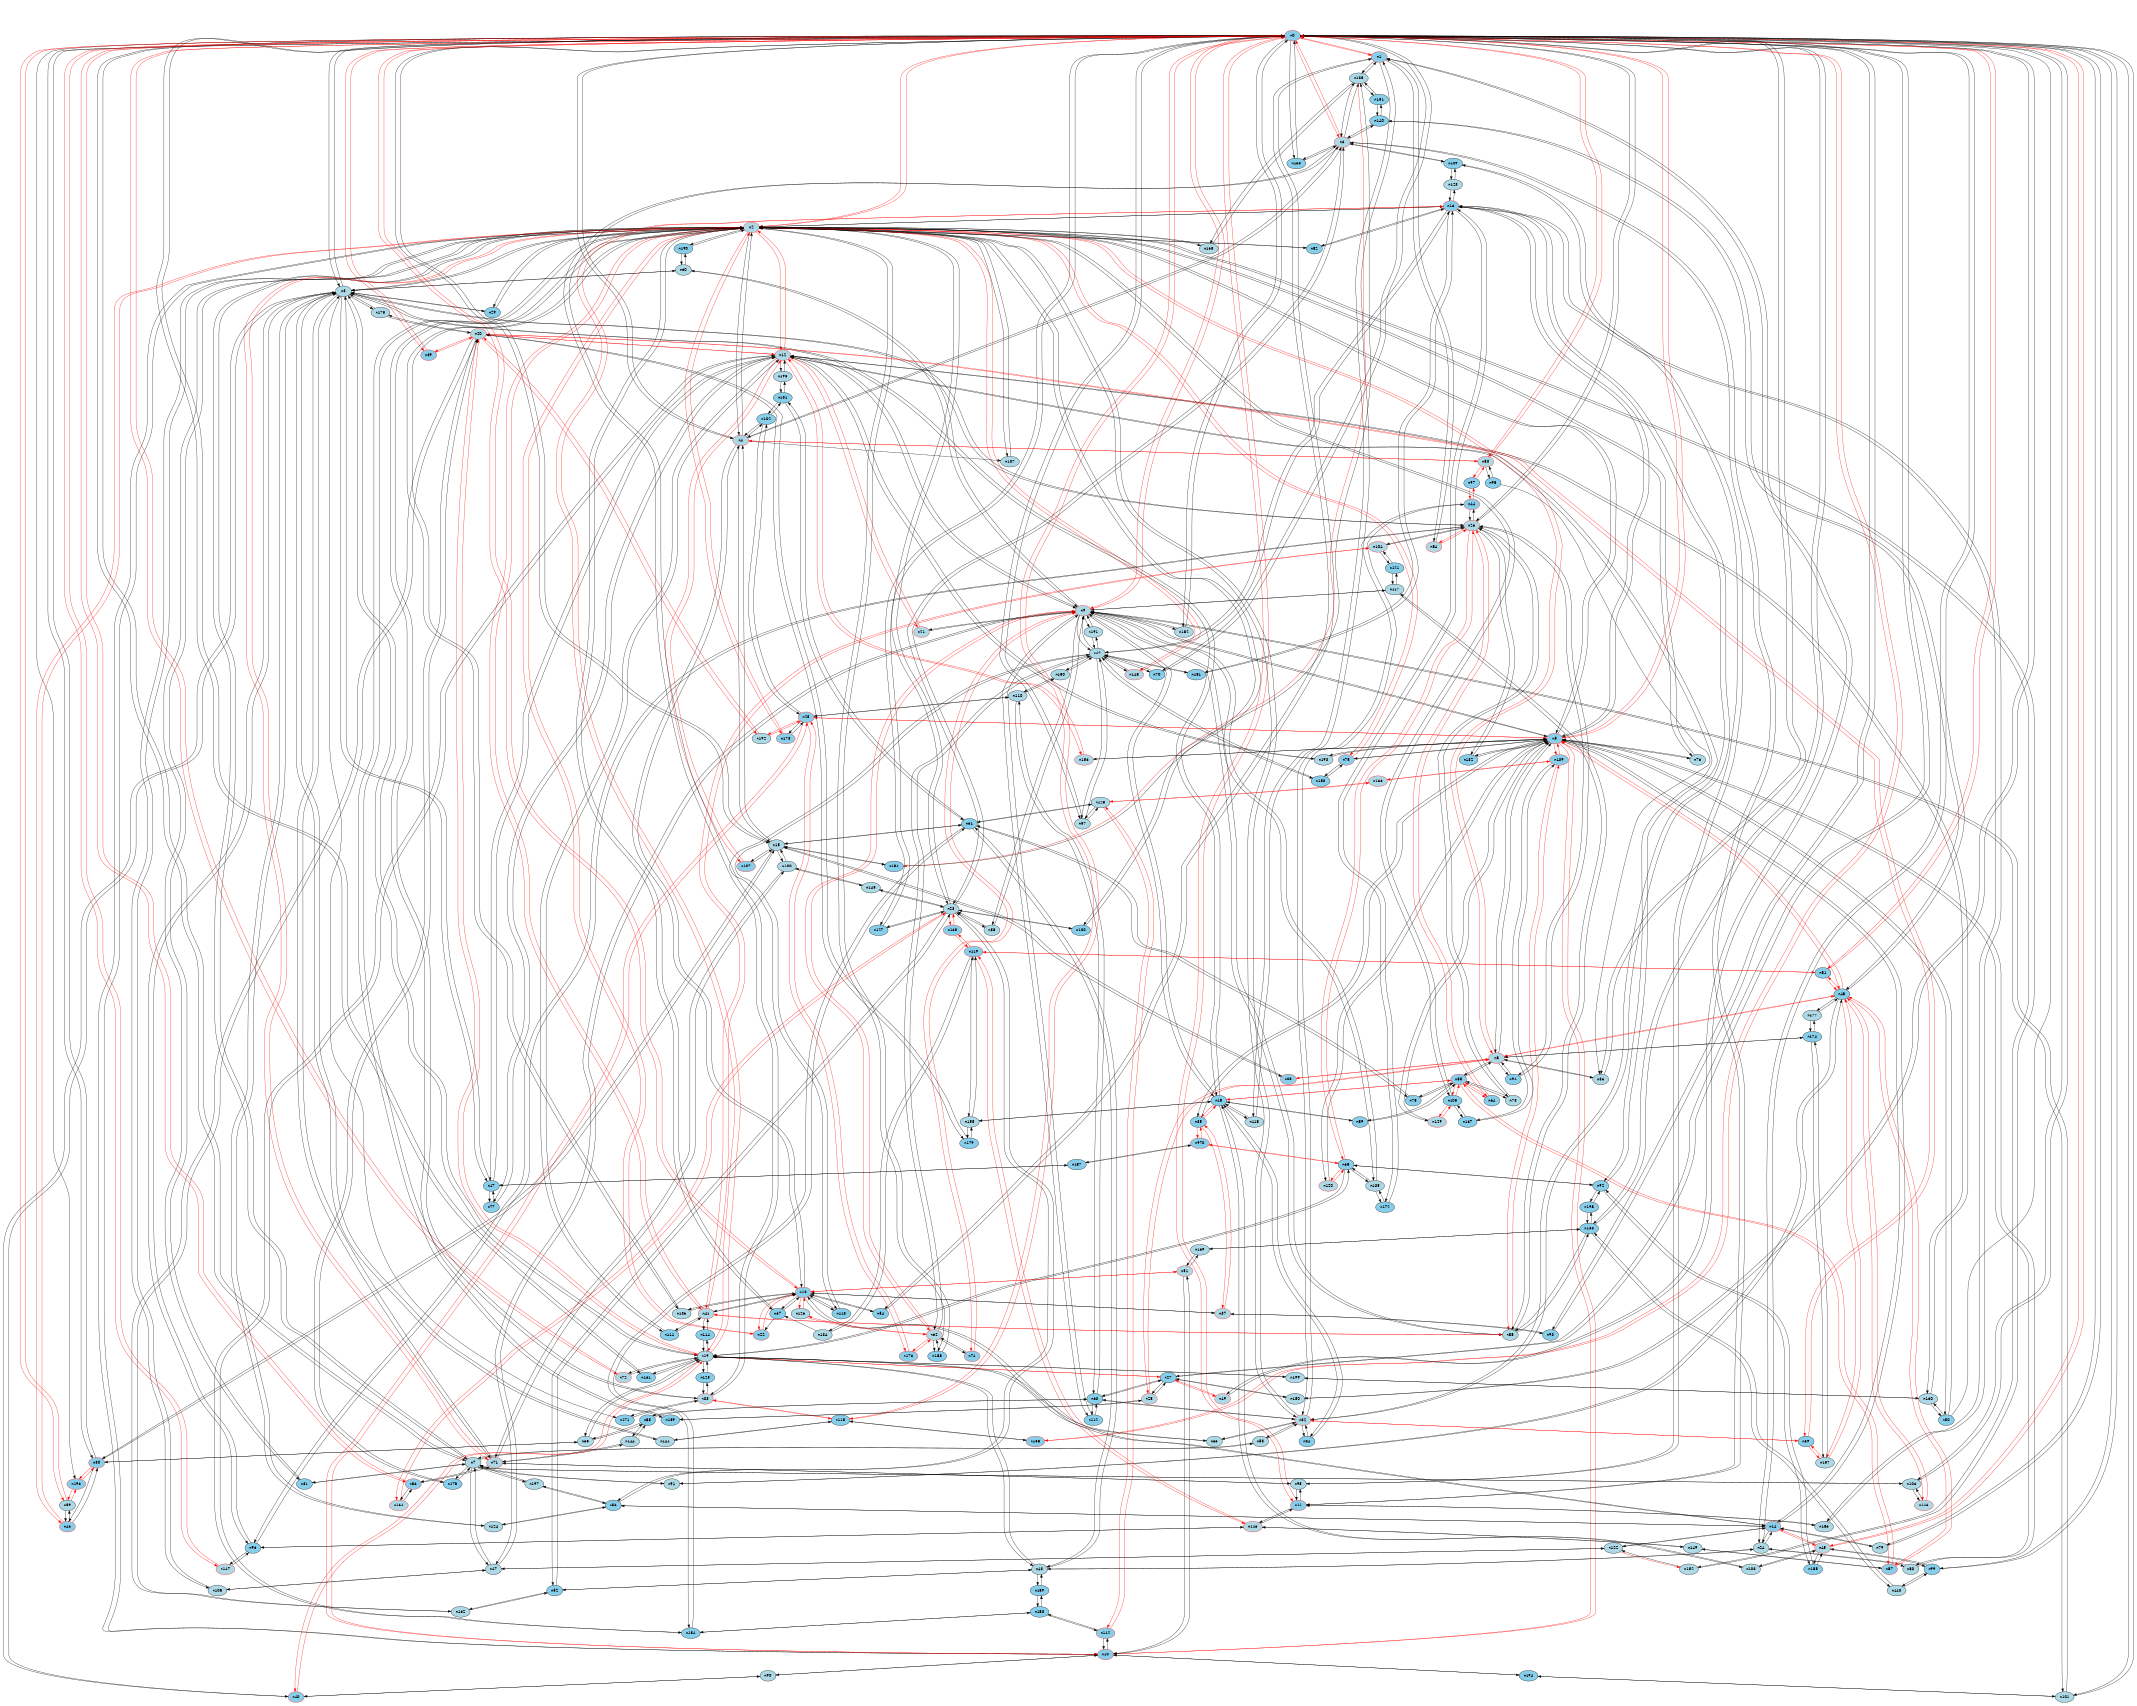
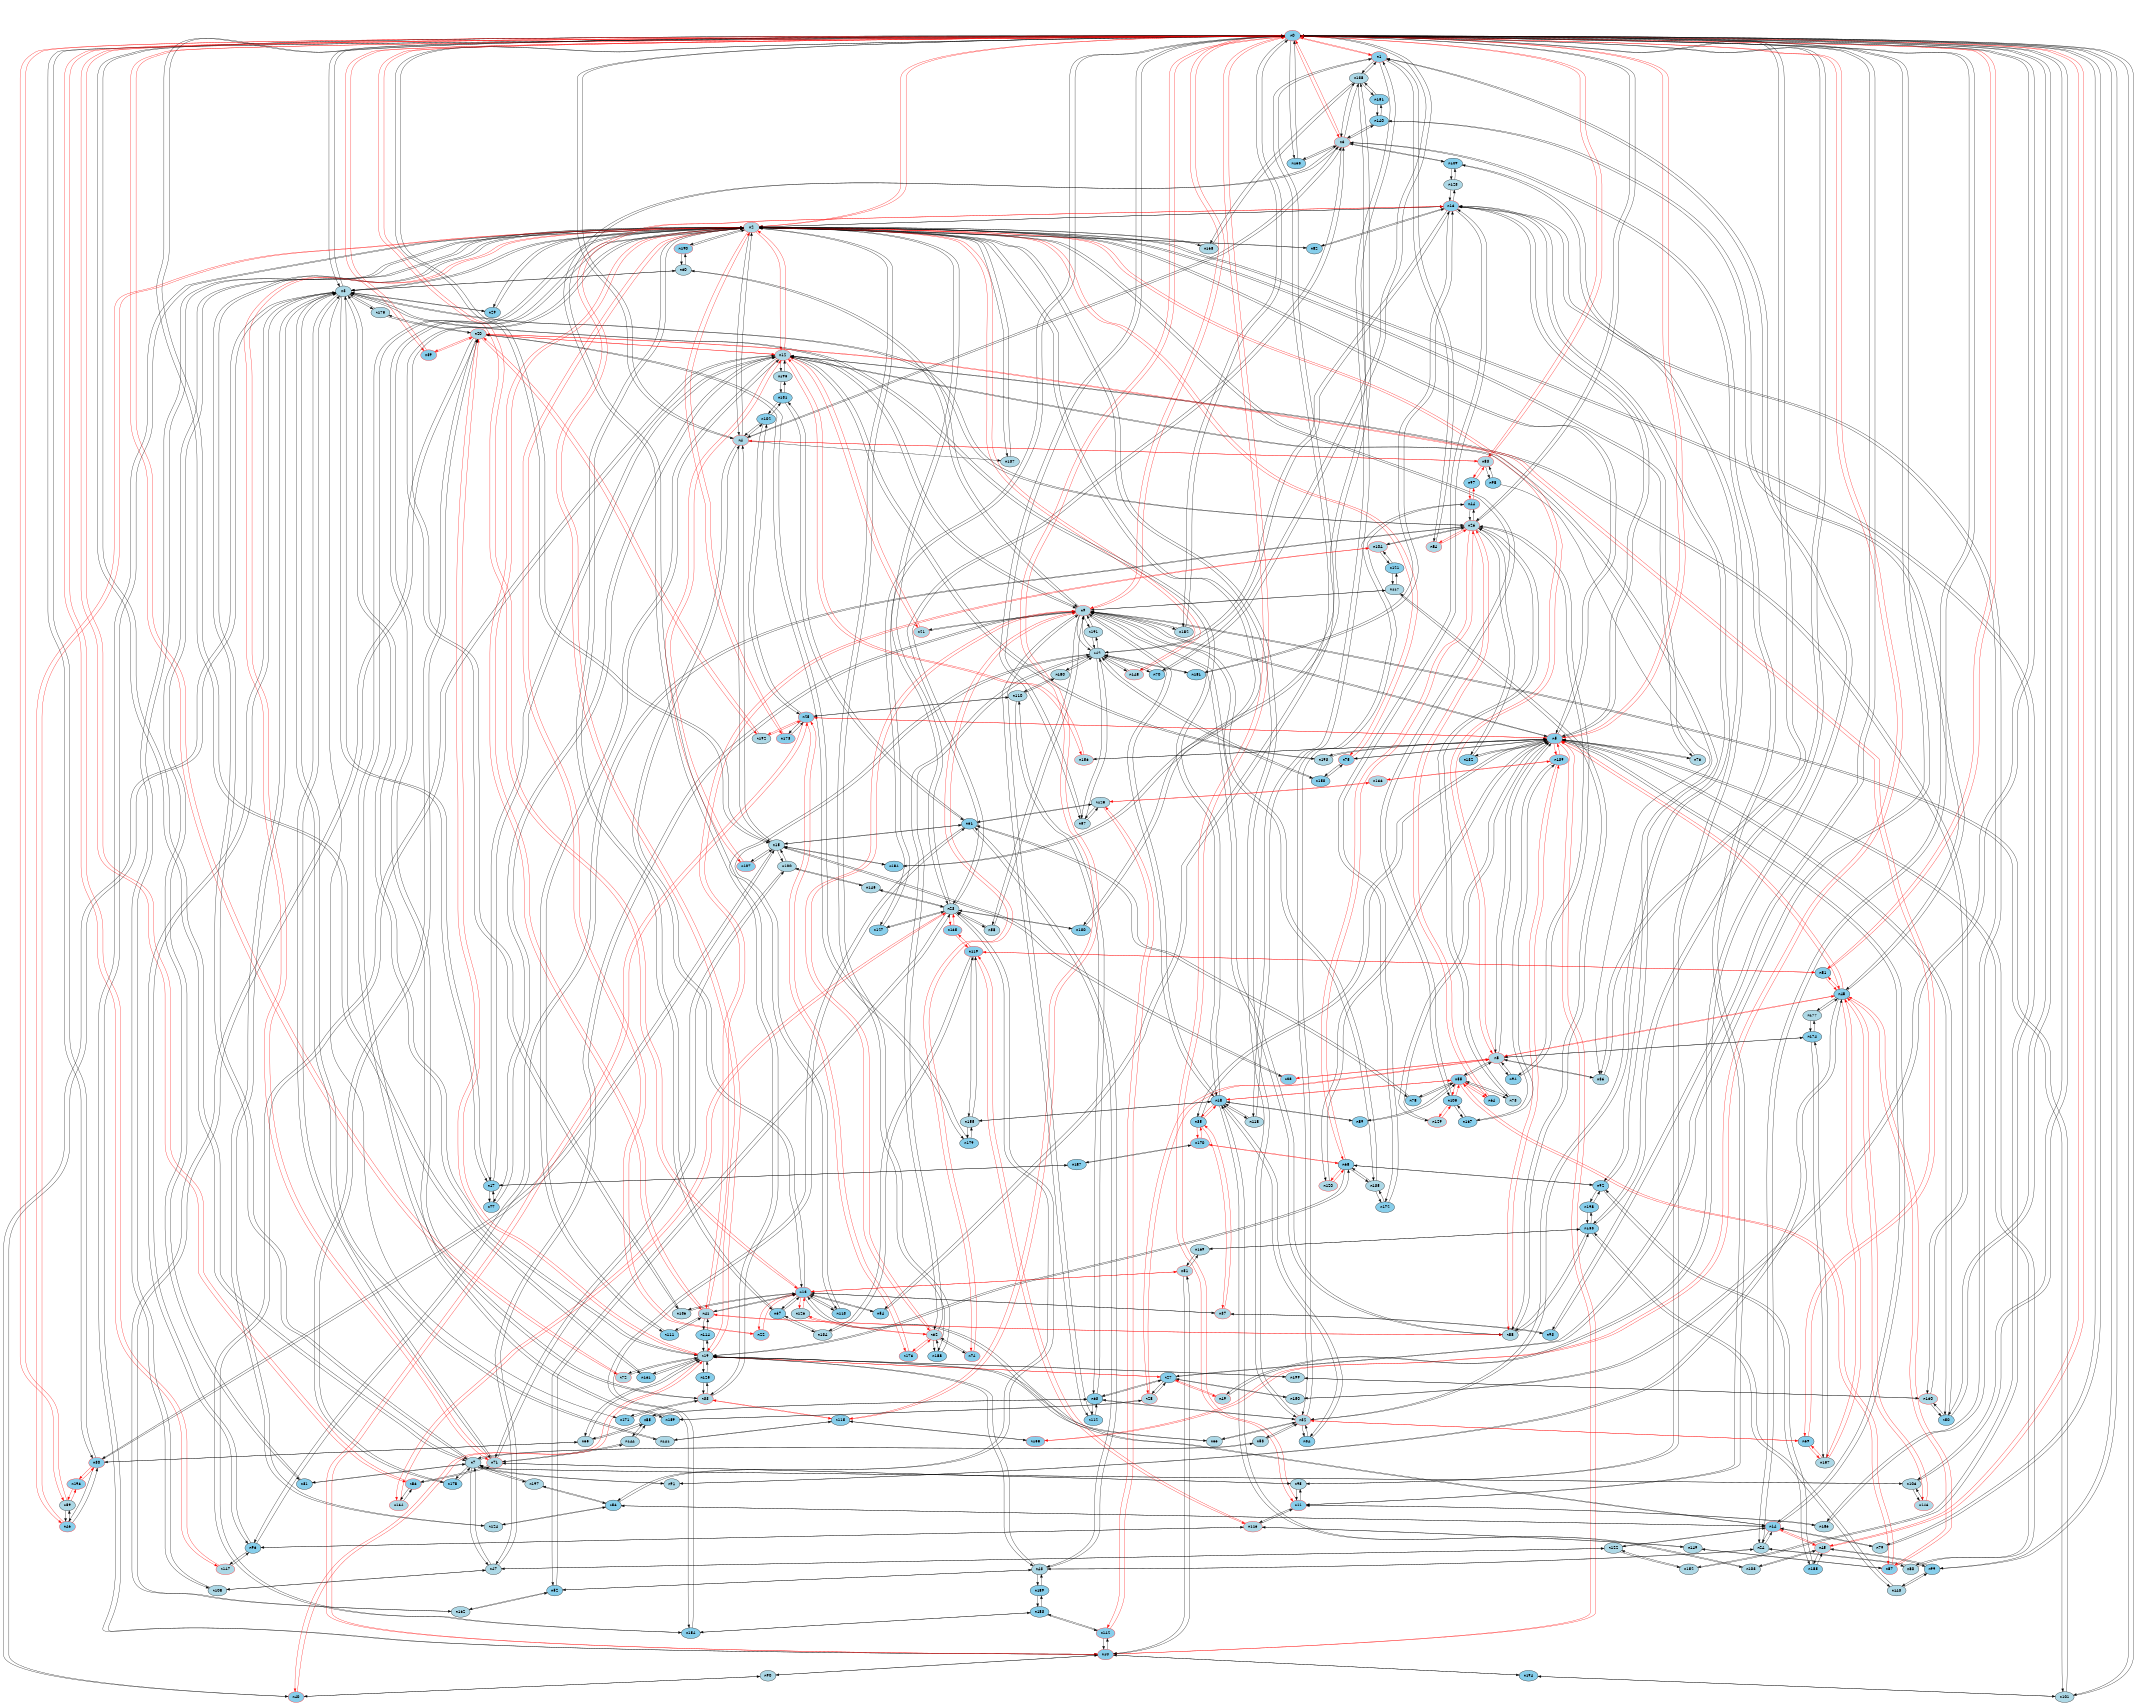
(37, 147) -> (2045, 381)
(683, 249) -> (683, 249)
(1314, 655) -> (1314, 655)
(1200, 1143) -> (1200, 1143)
(770, 1323) -> (797, 1324)
(1928, 1399) -> (1928, 1399)
(1648, 1560) -> (1648, 1560)
